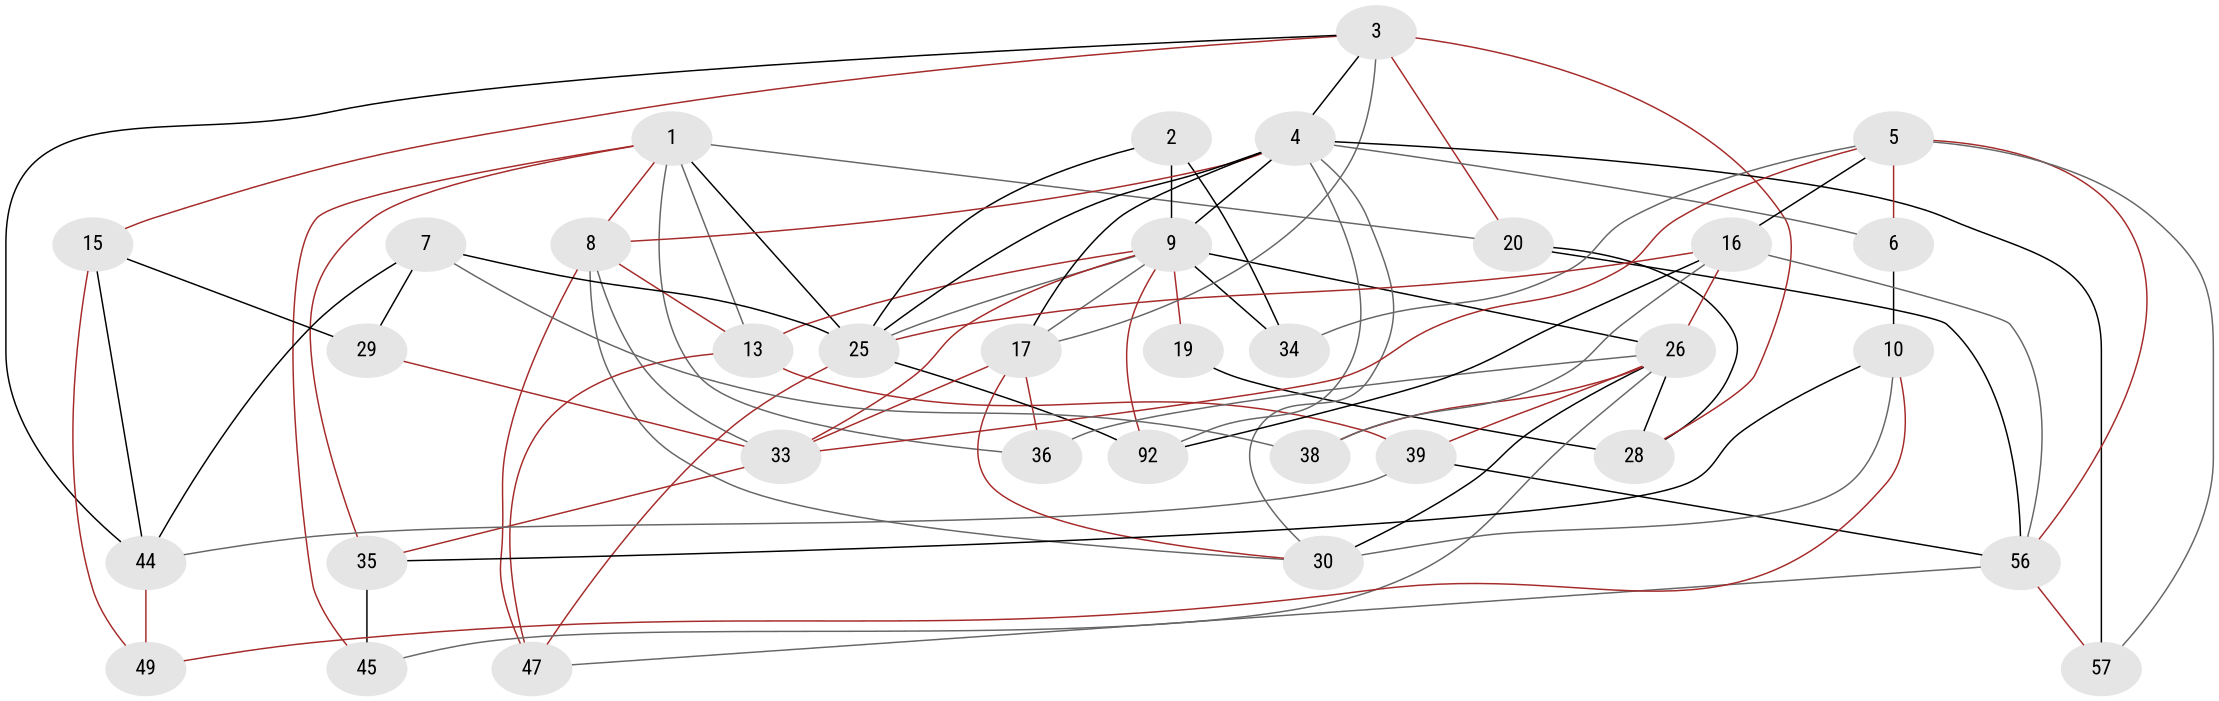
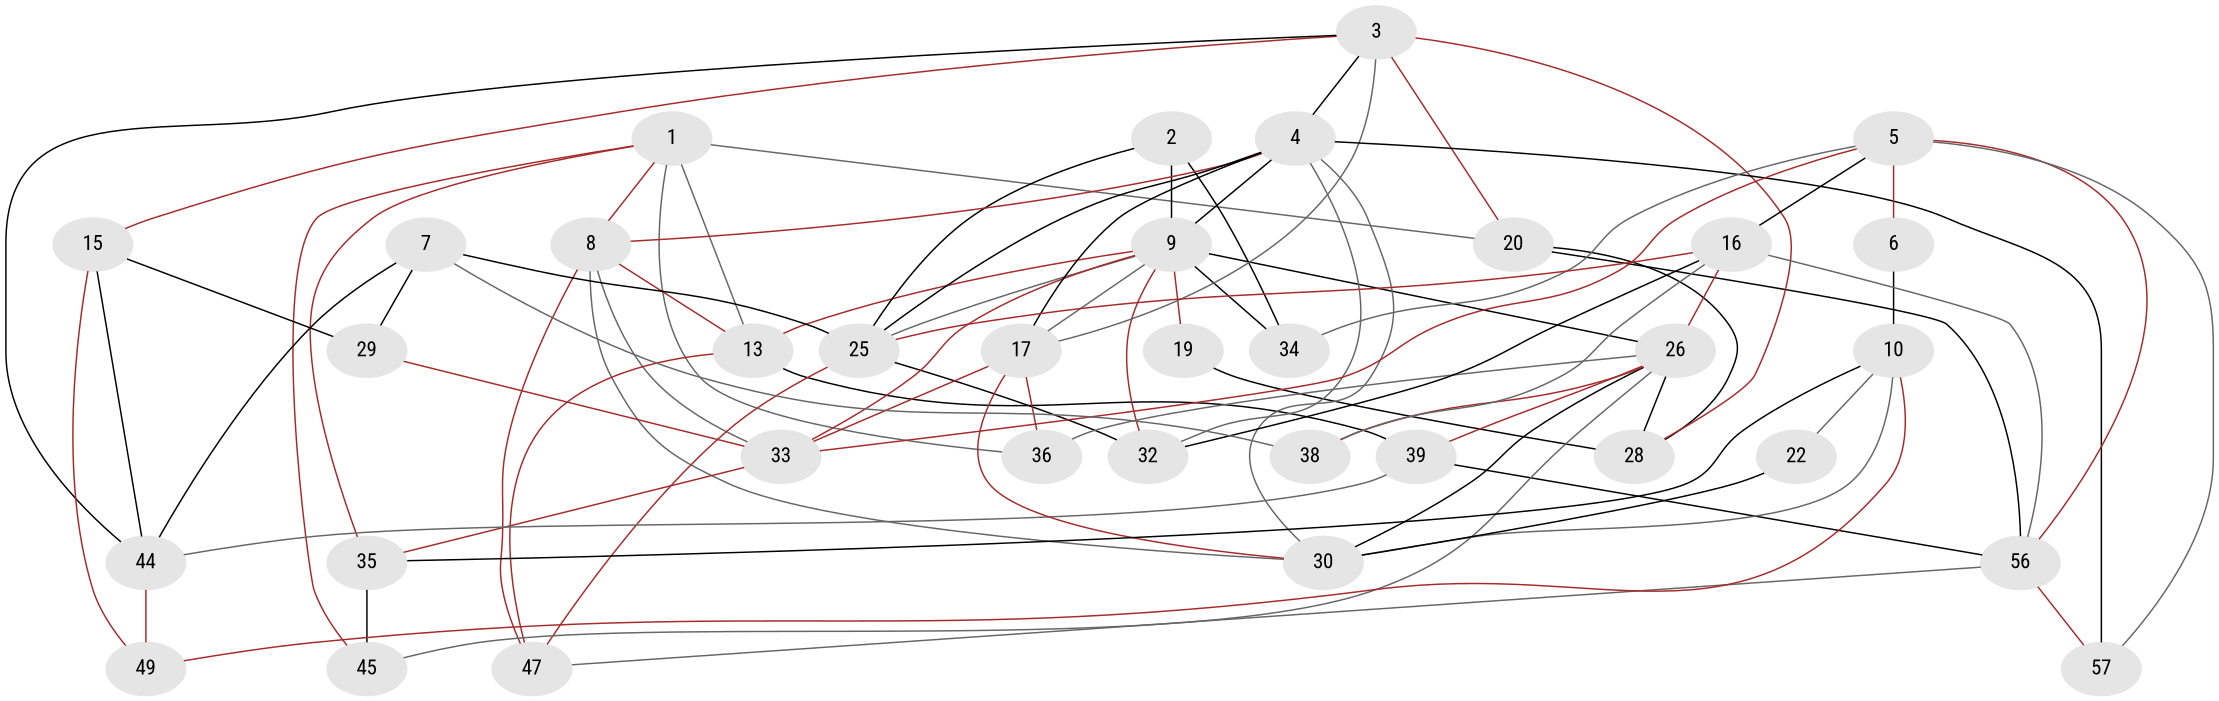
(1596, 185) -> none
(766, 245) -> none
(1085, 404) -> (1085, 404)
(1148, 457) -> (1148, 457)
none -> (1796, 457)
